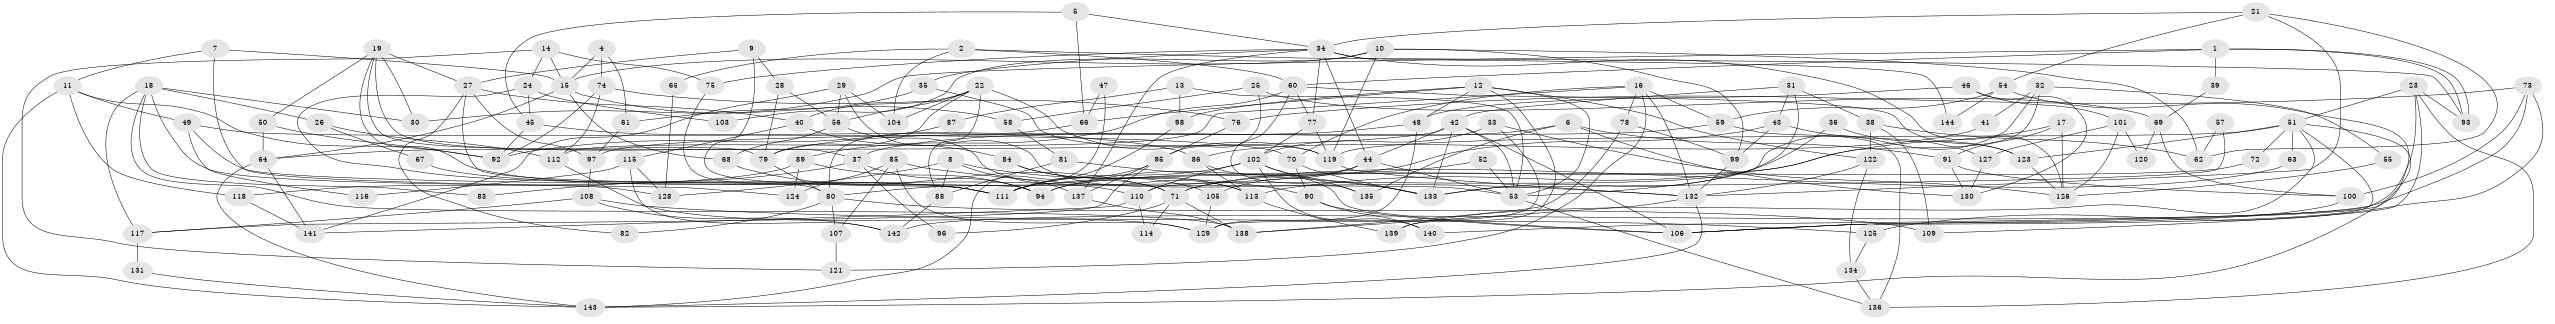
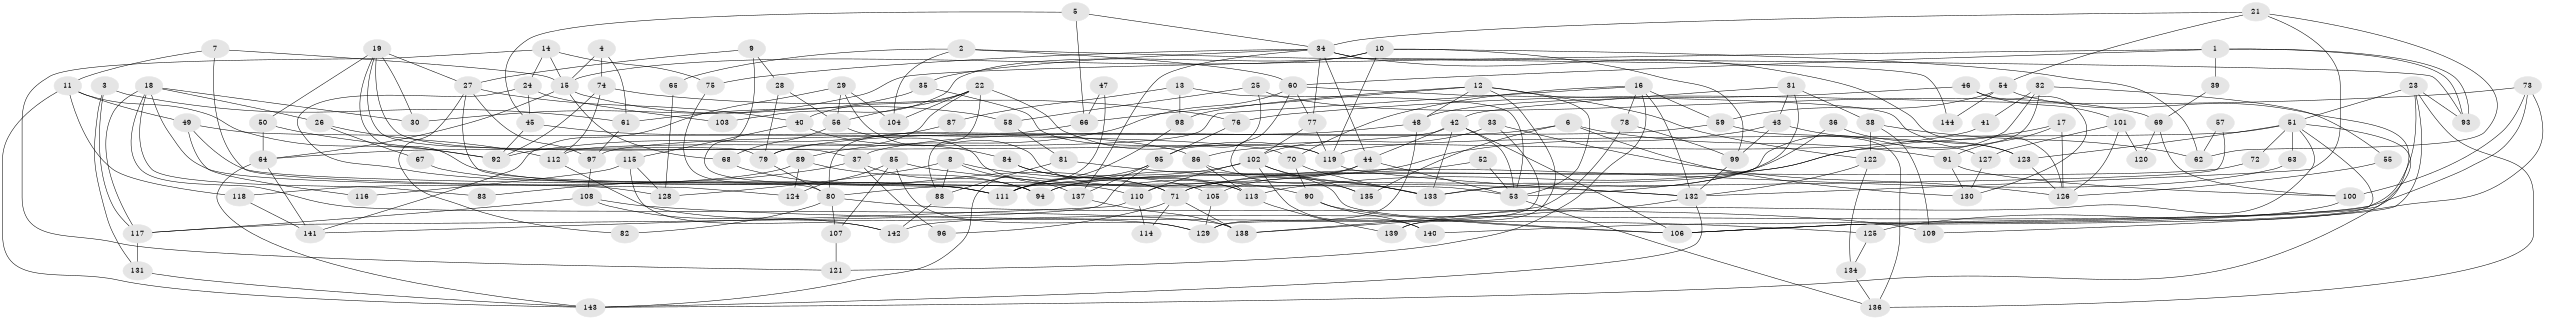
none -> (105, 86)
